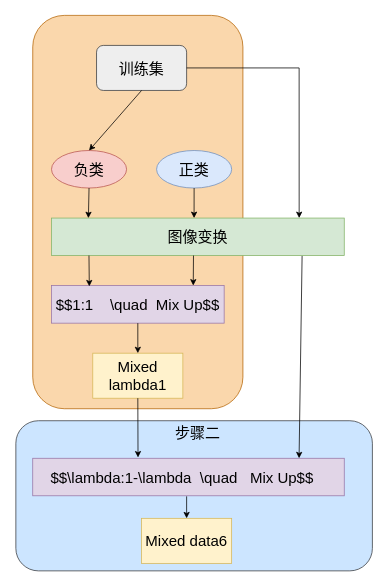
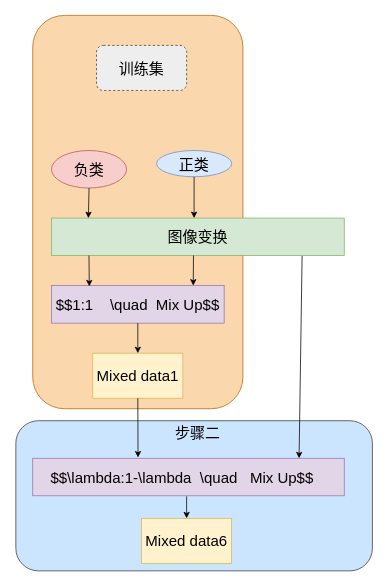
(141, 68) -> (141, 68)
(298, 68) -> none
(117, 119) -> none
(194, 169) -> (194, 164)
(138, 375) -> (138, 375)
